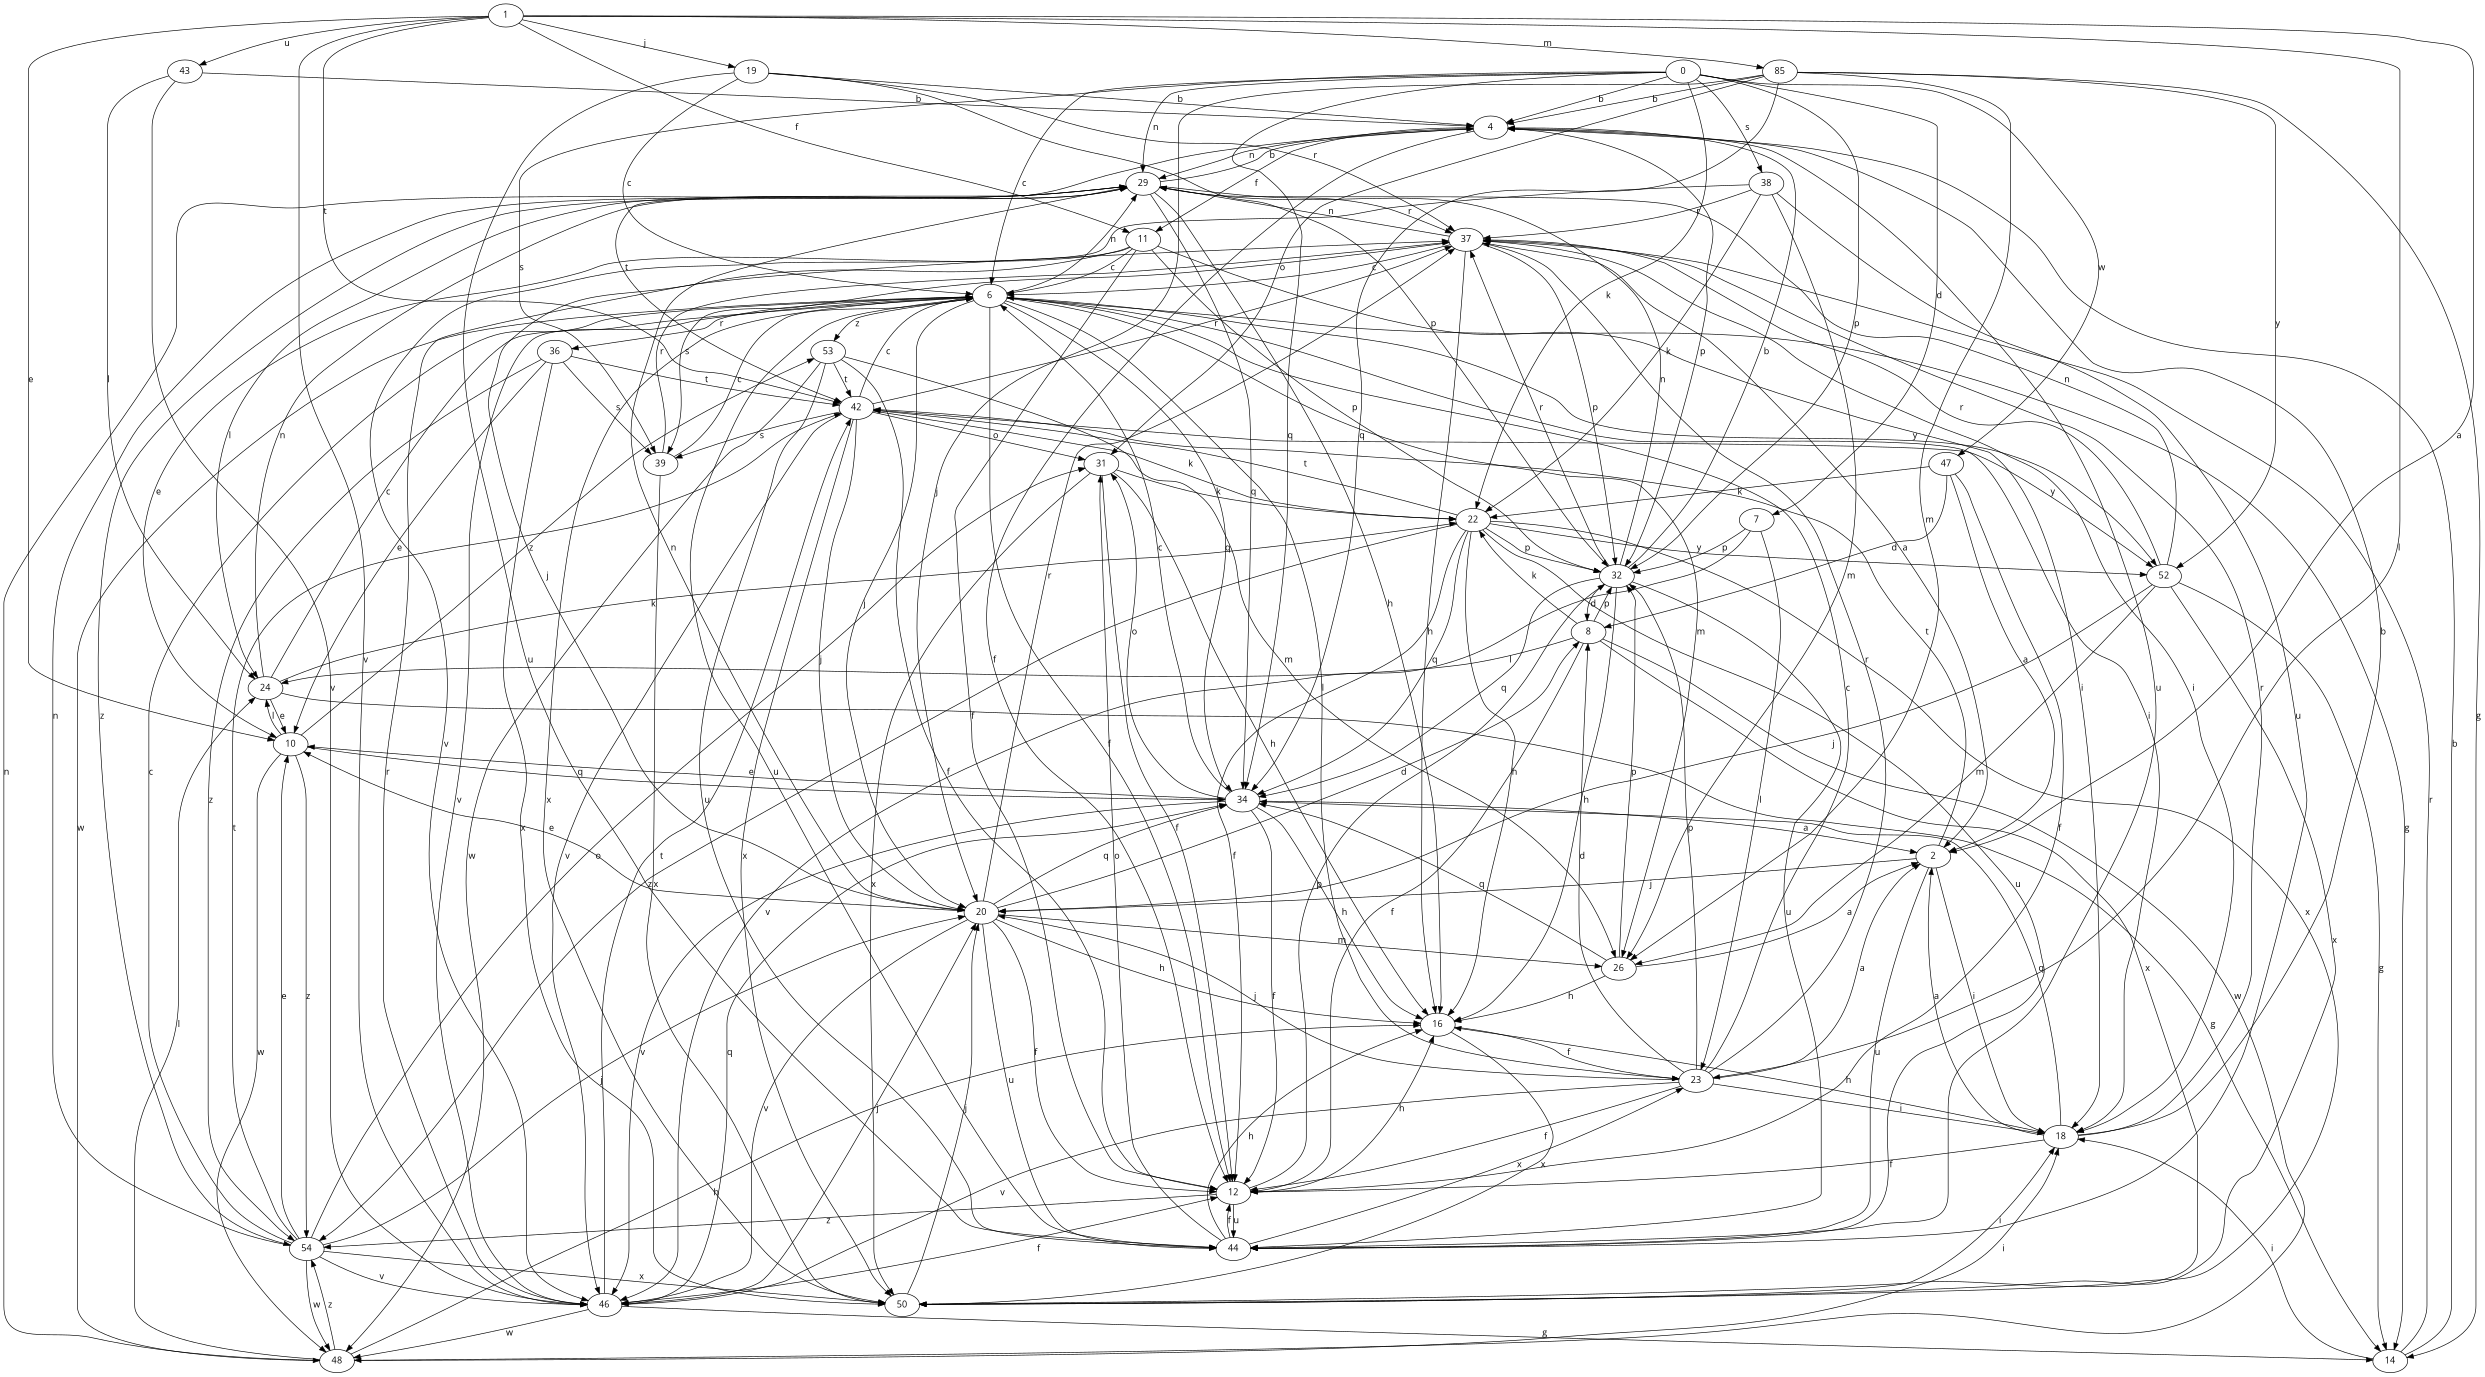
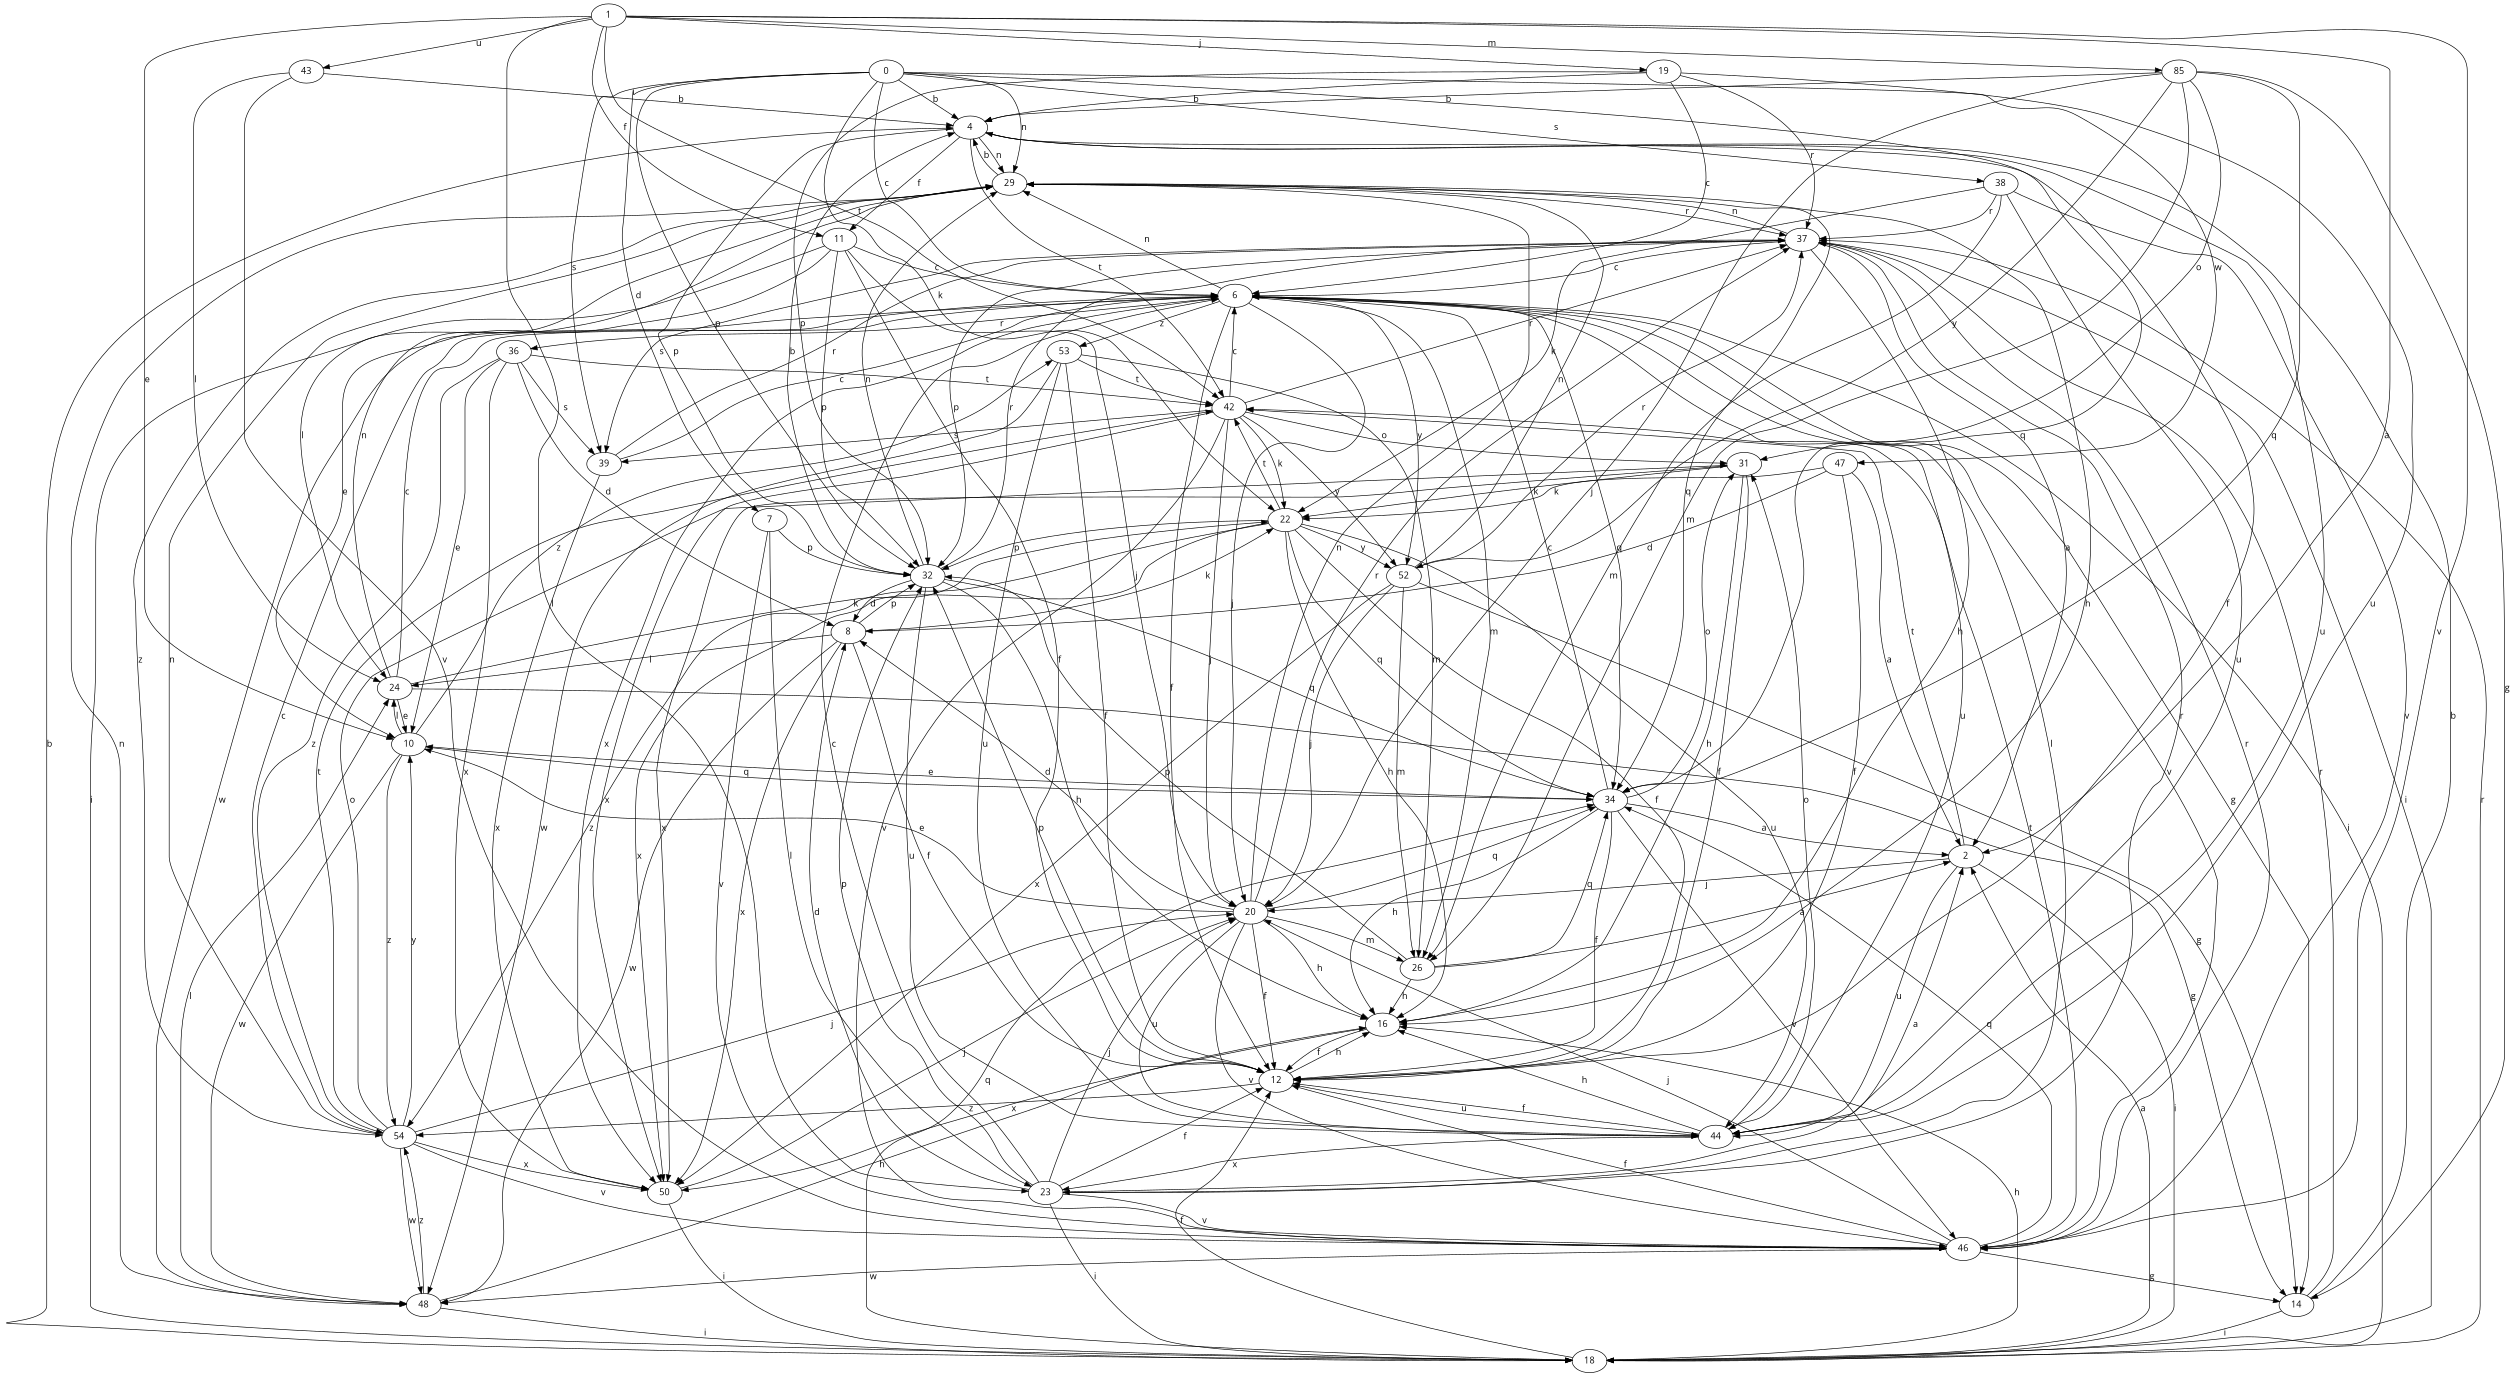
none -> (643, 525)
(284, 997) -> (414, 941)
(1563, 1055) -> (1326, 1043)
